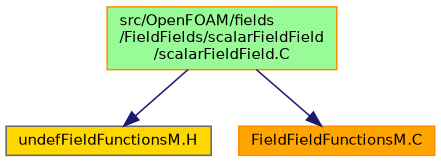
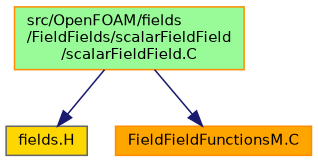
(109, 141) -> (47, 141)
